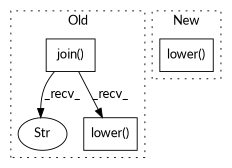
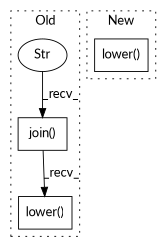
(44, 89) -> (43, 90)
